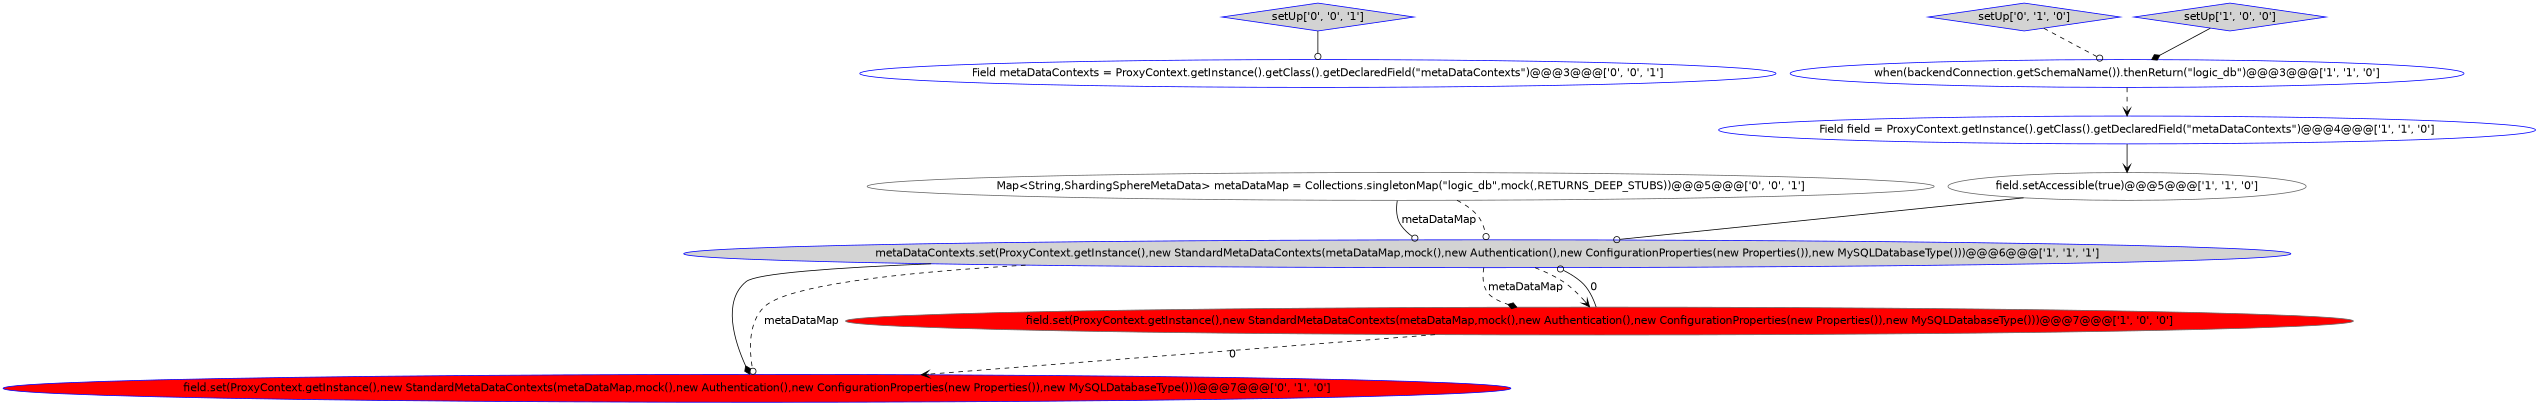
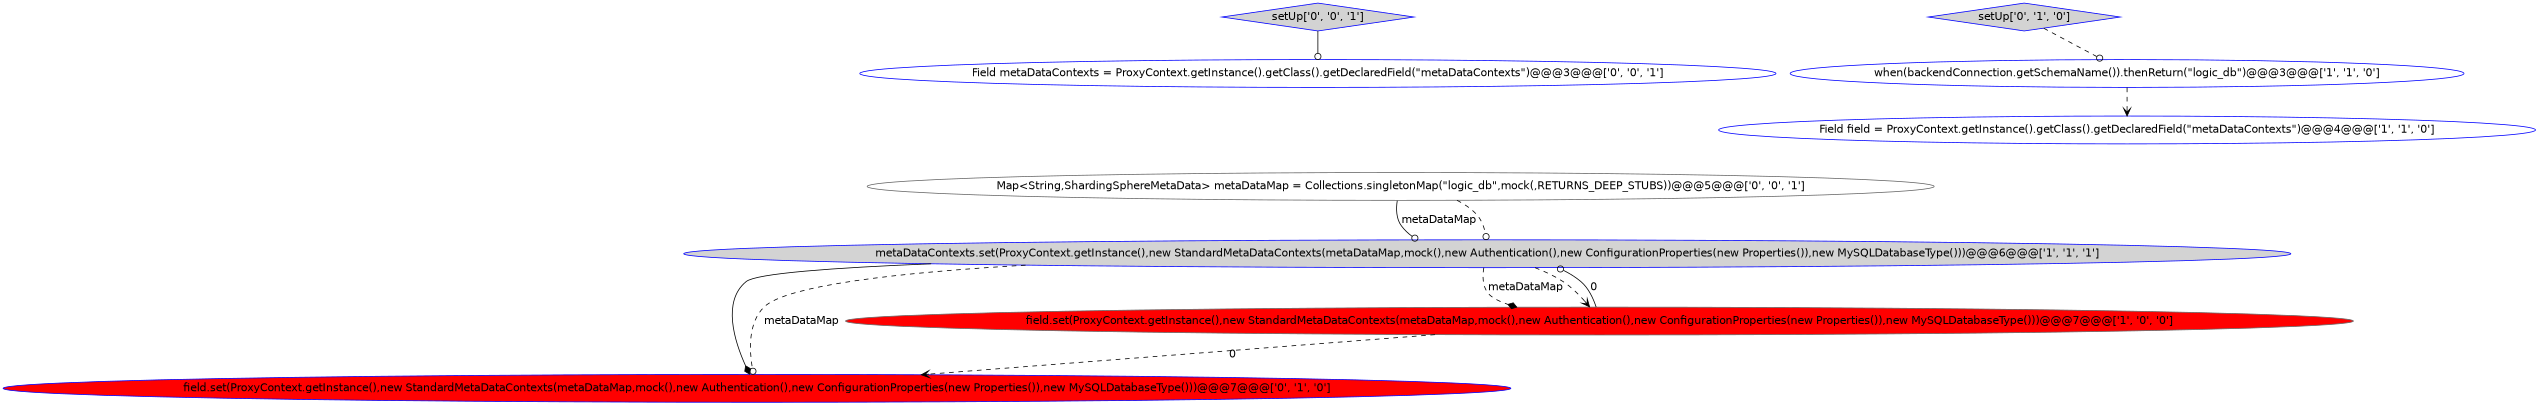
(2230, 17) -> none
(2127, 186) -> none
